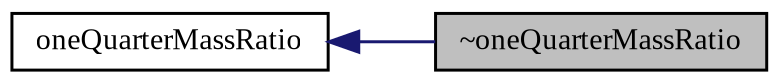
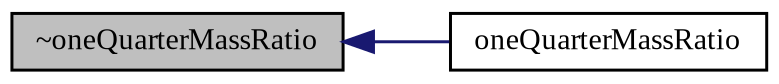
(397, 42) -> (412, 42)
